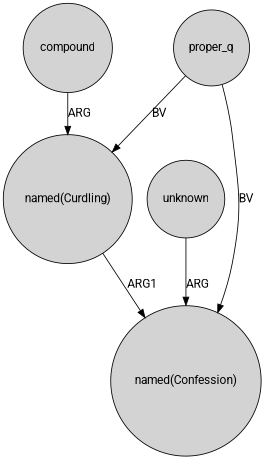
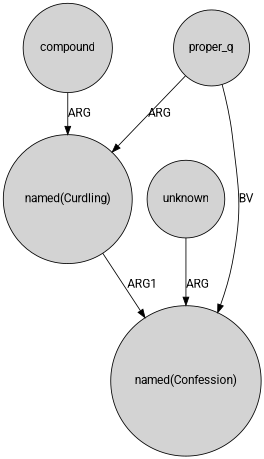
(159, 114) -> (159, 114)
